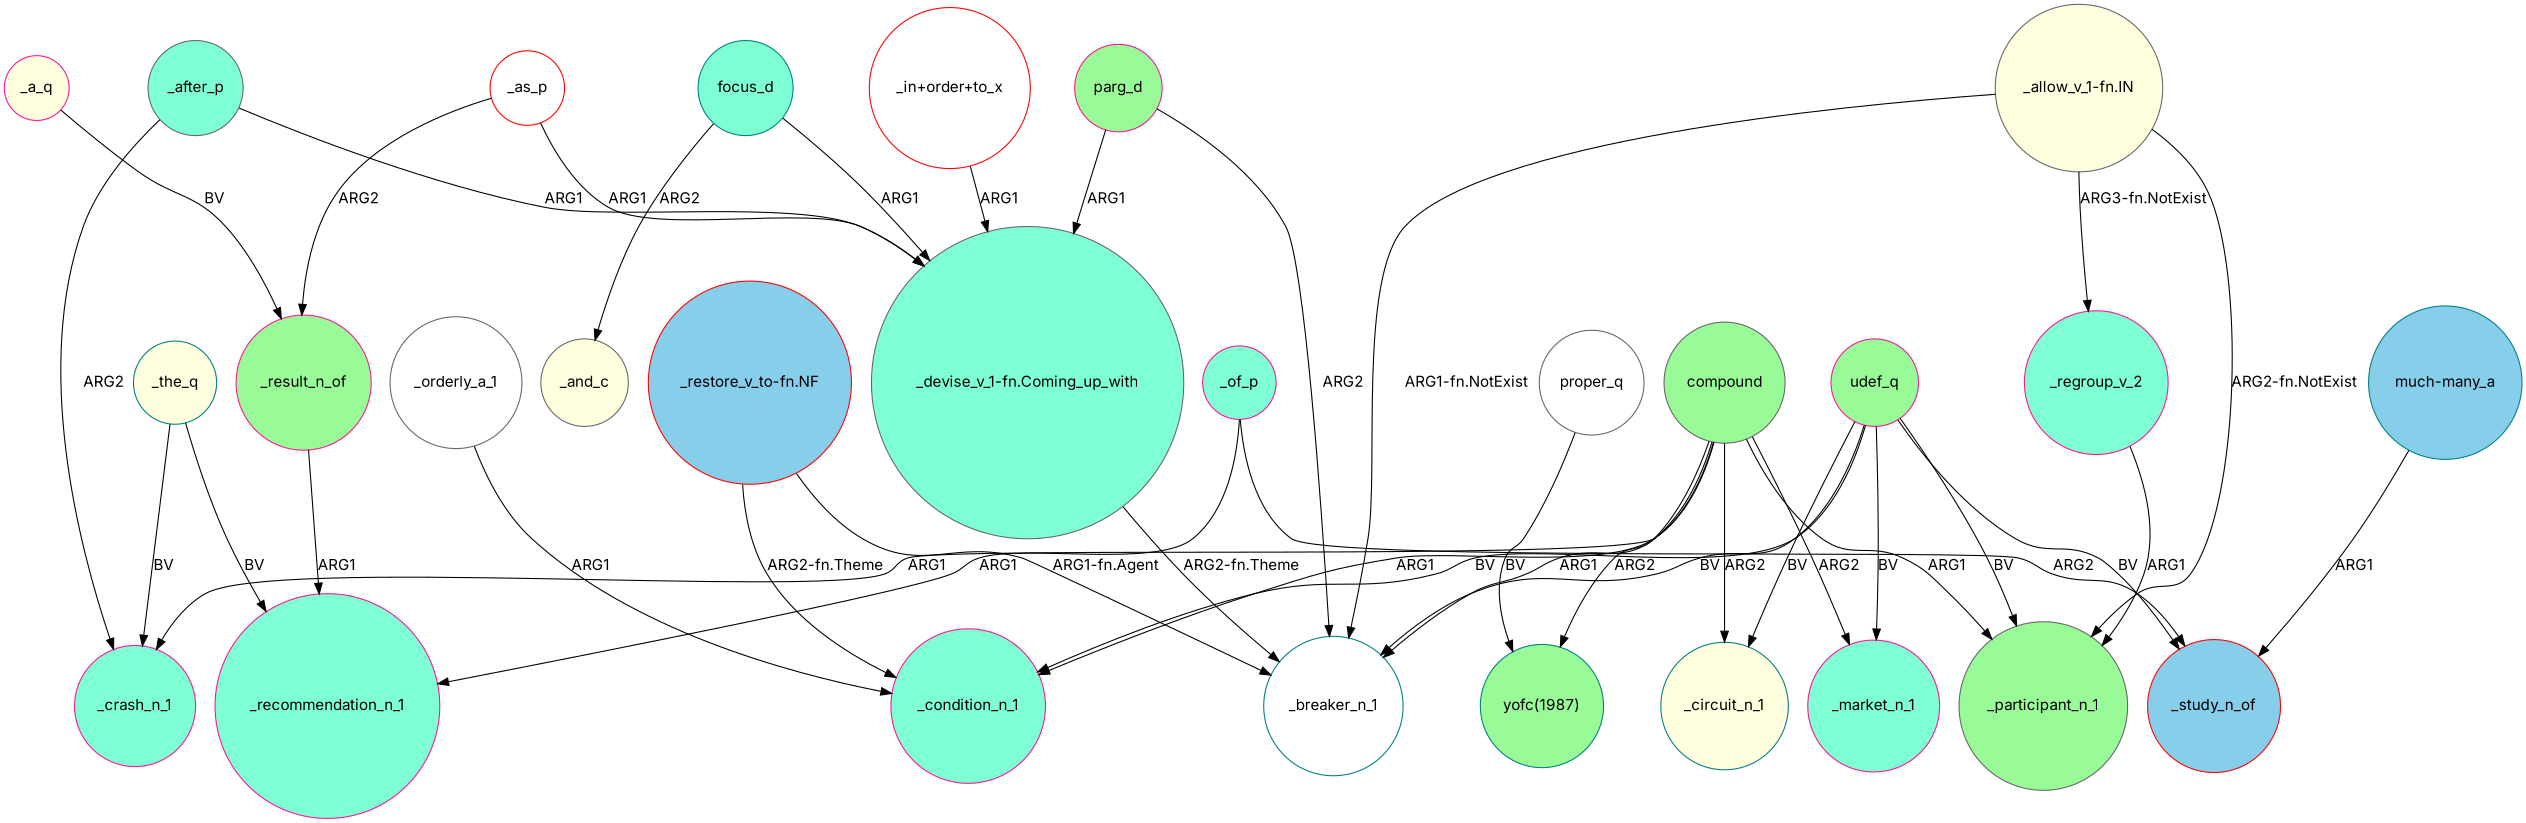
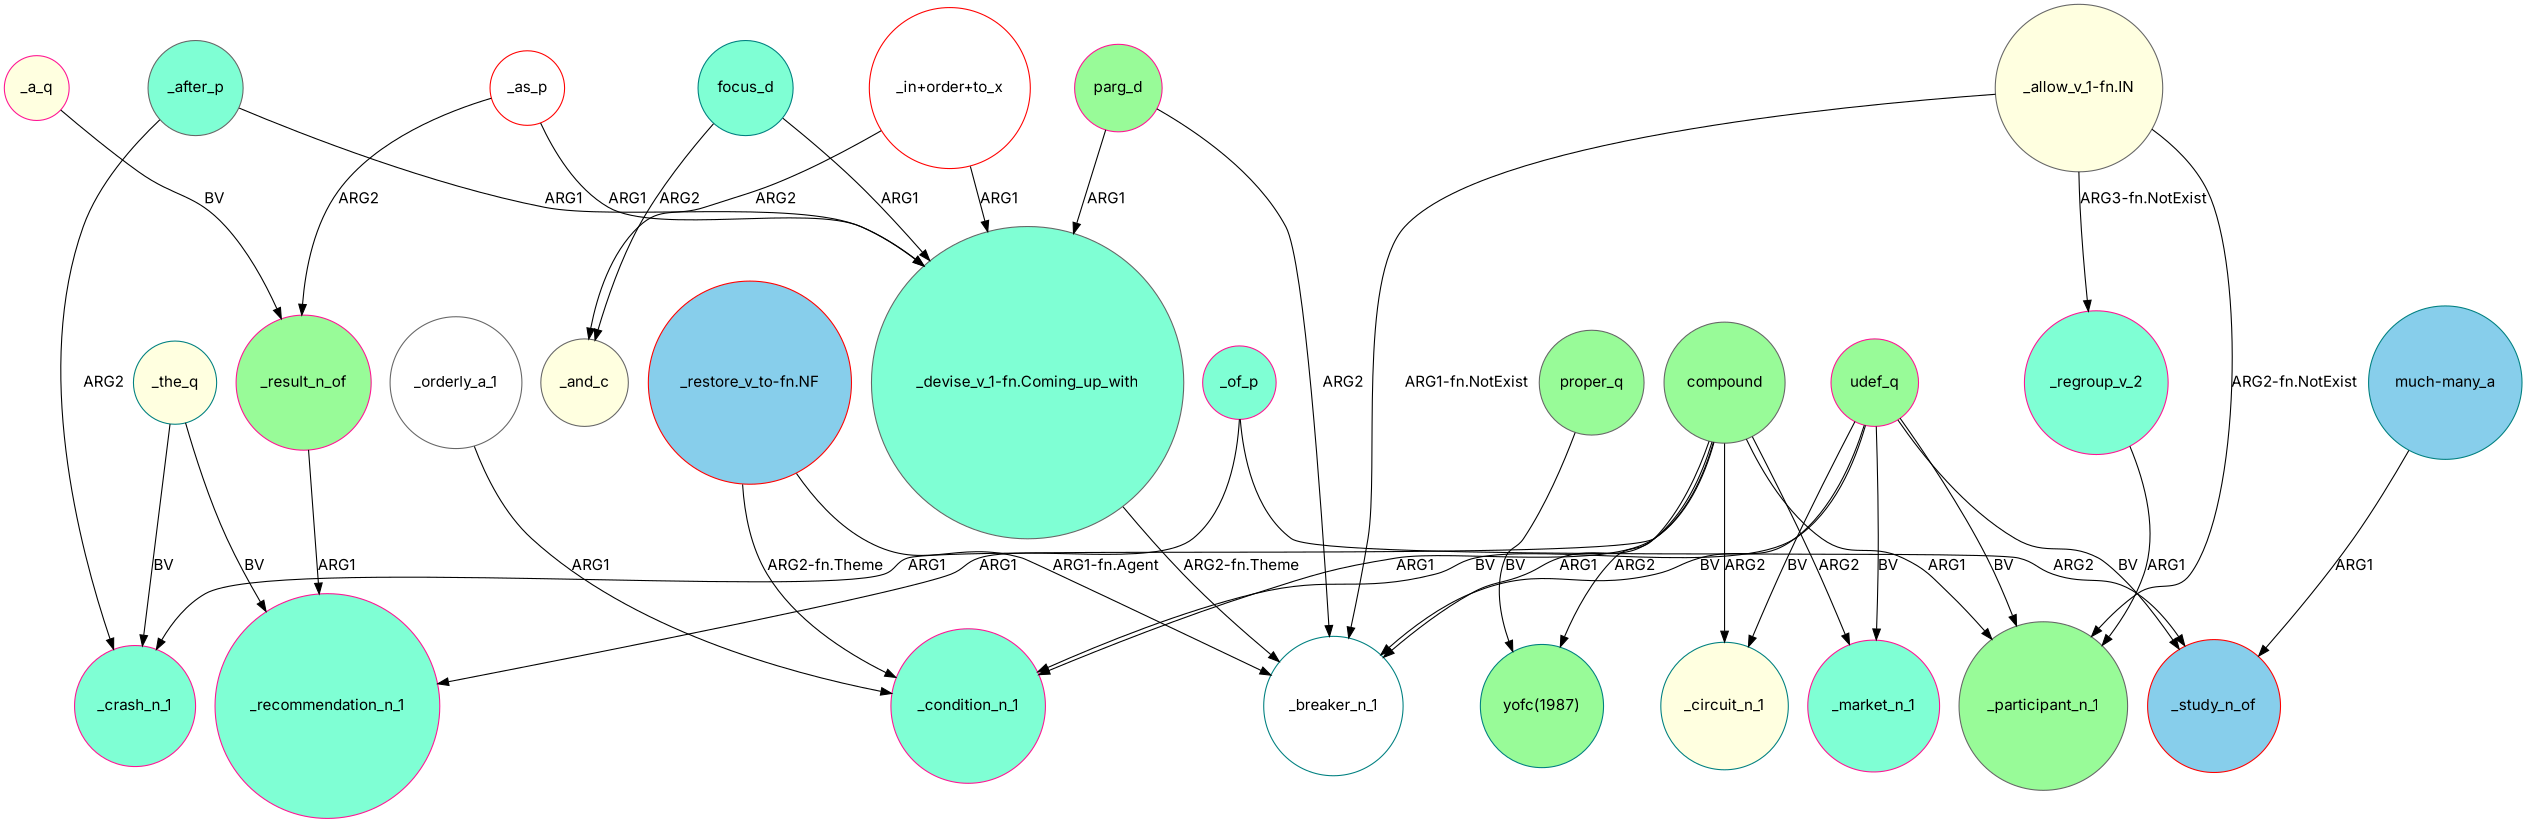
none -> (718, 203)
(1592, 383) -> (1592, 383)
